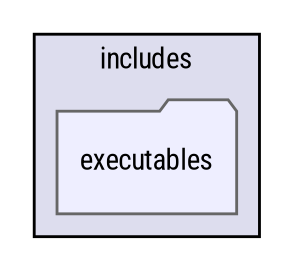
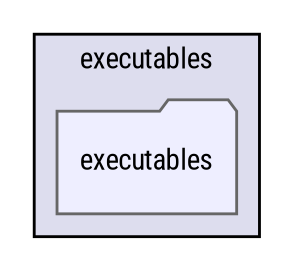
(147, 61) -> (147, 61)
